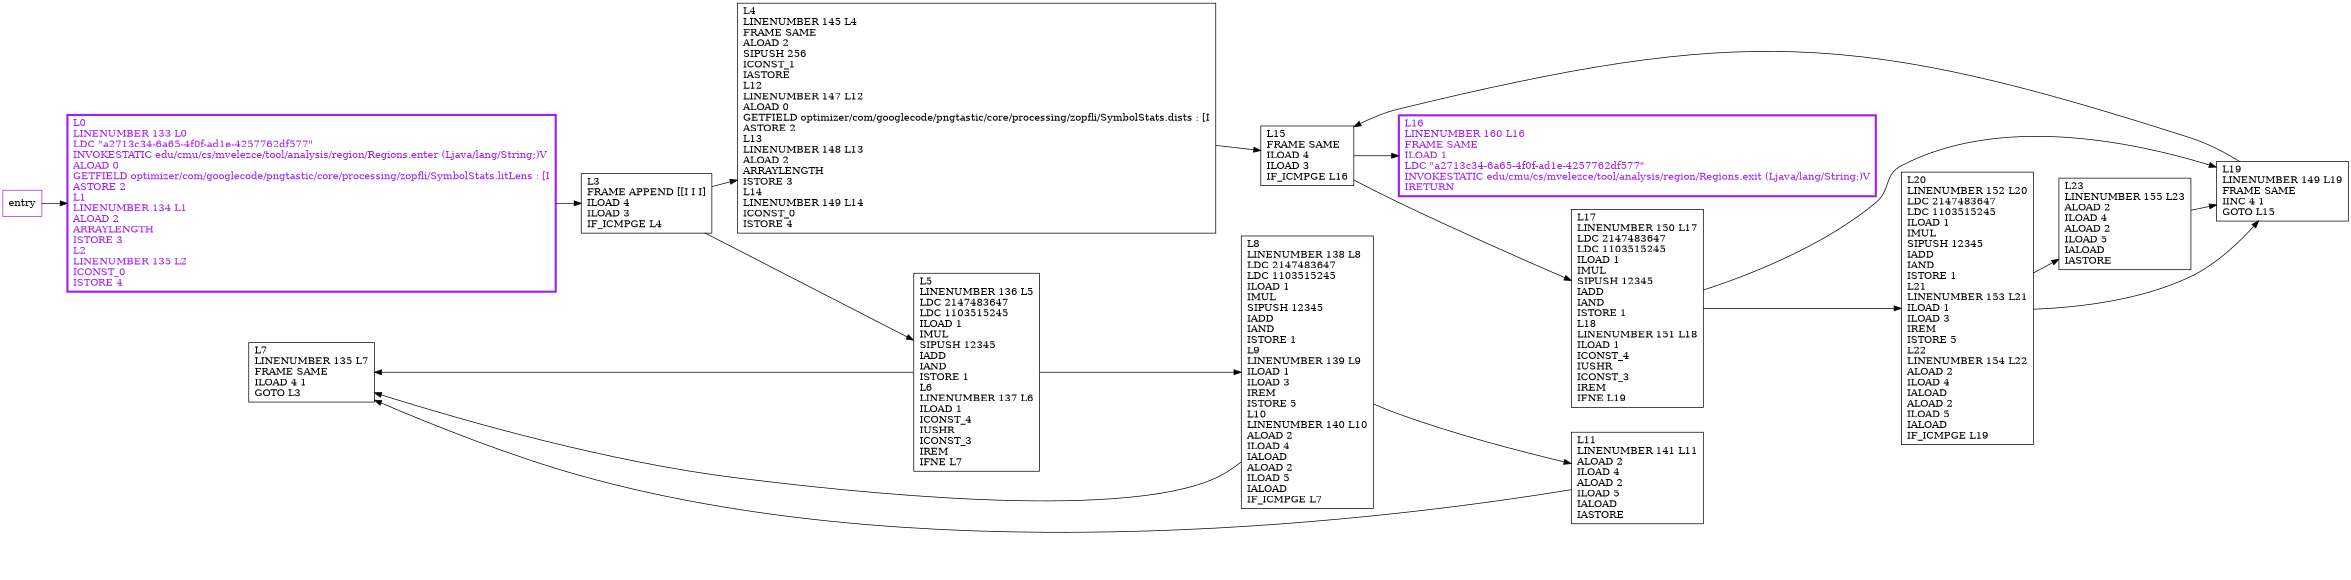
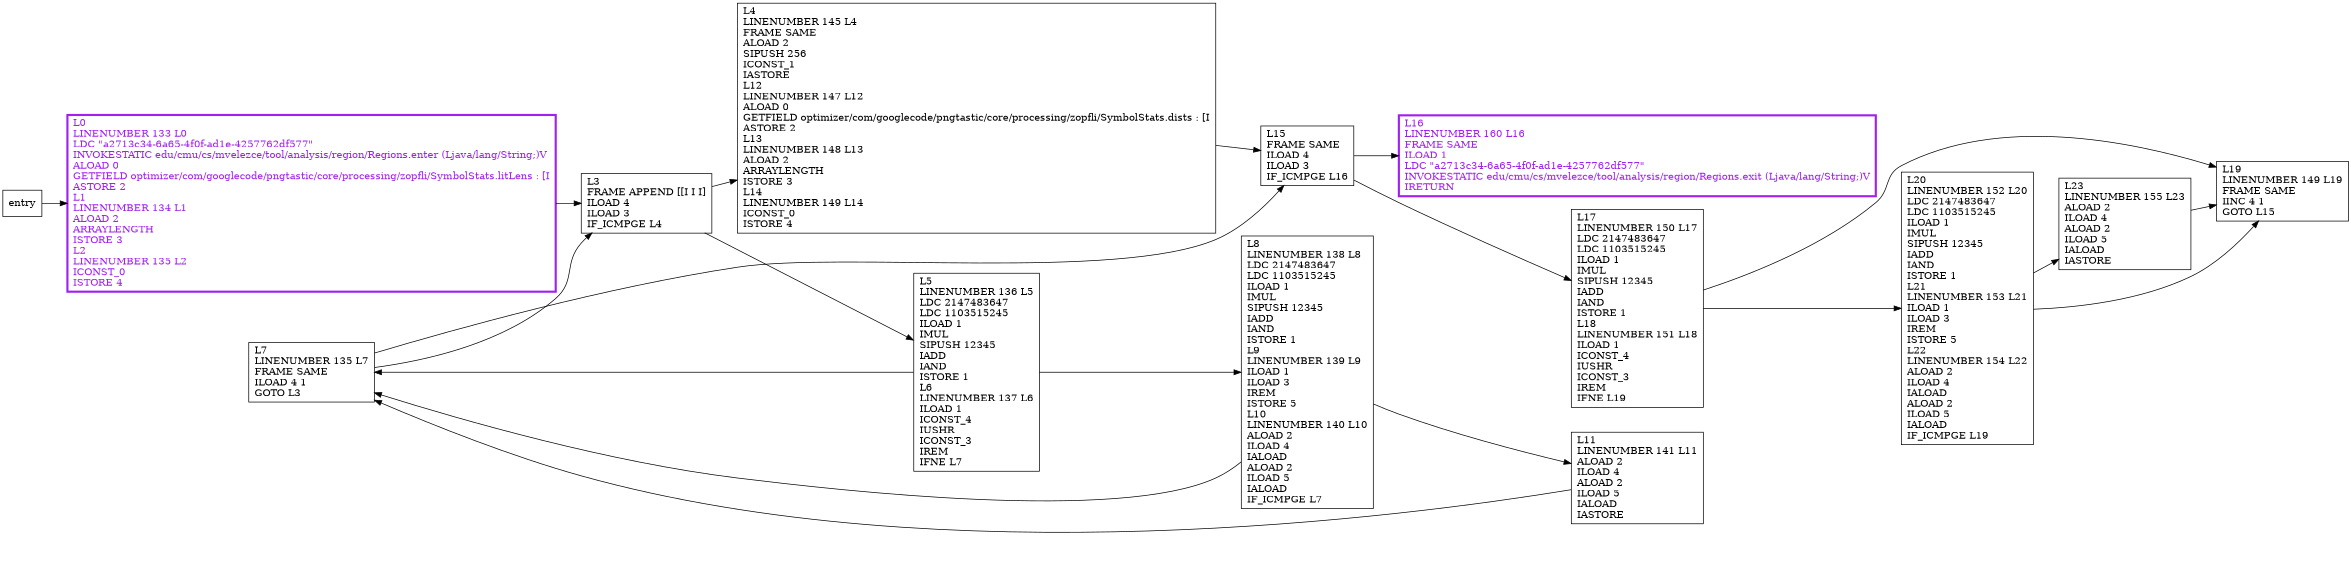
(1804, 53) -> (831, 262)
(22, 203) -> (22, 203)
none -> (502, 332)
